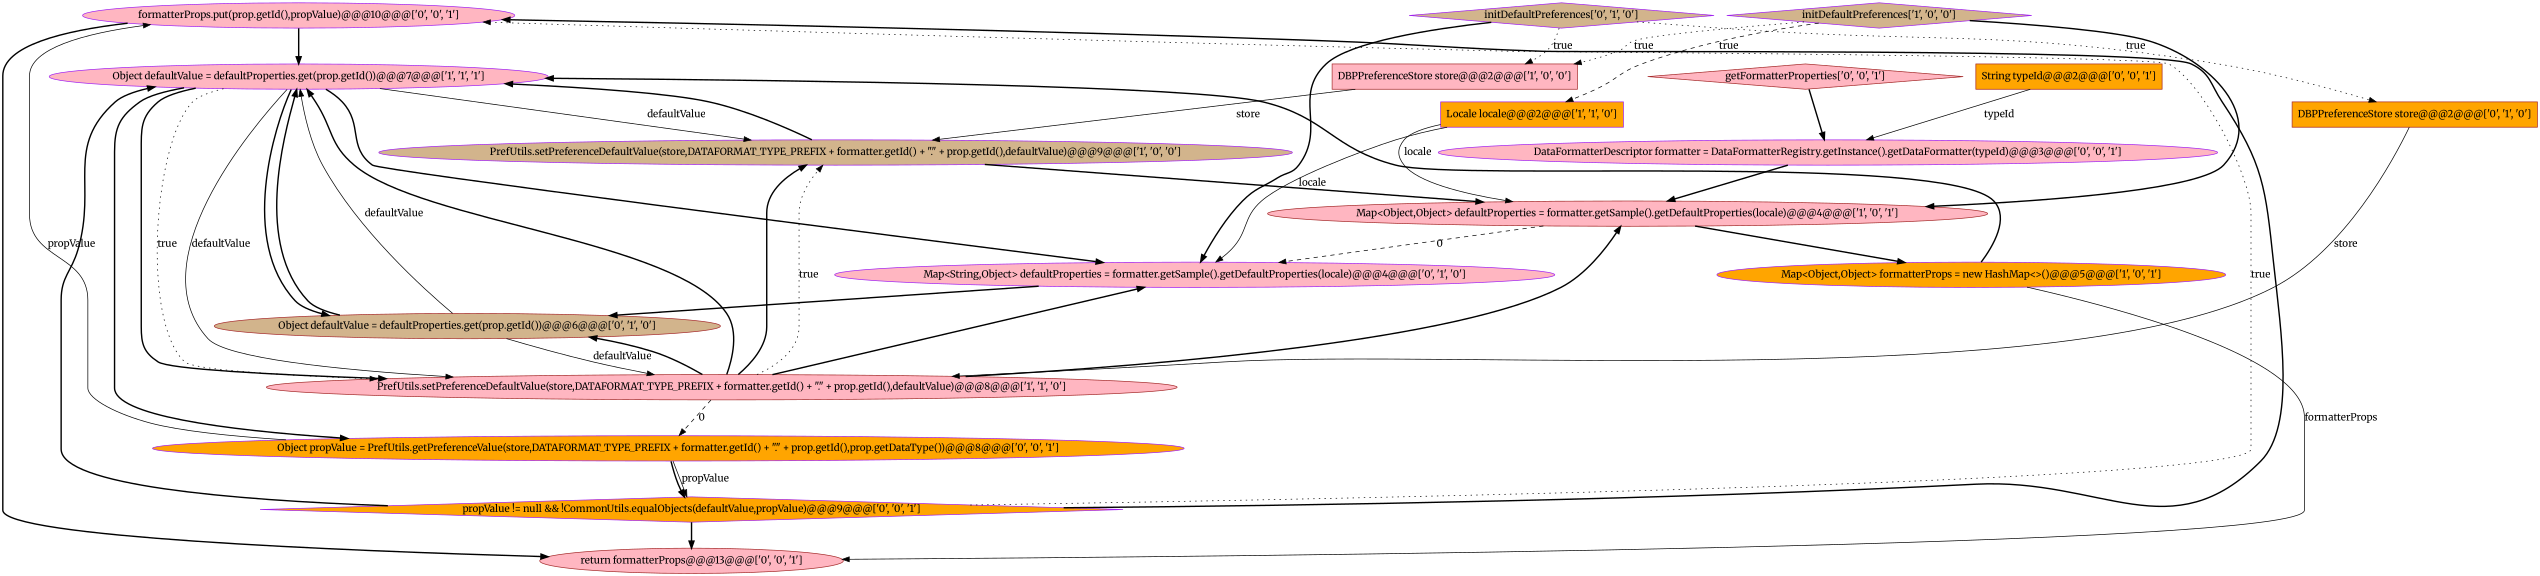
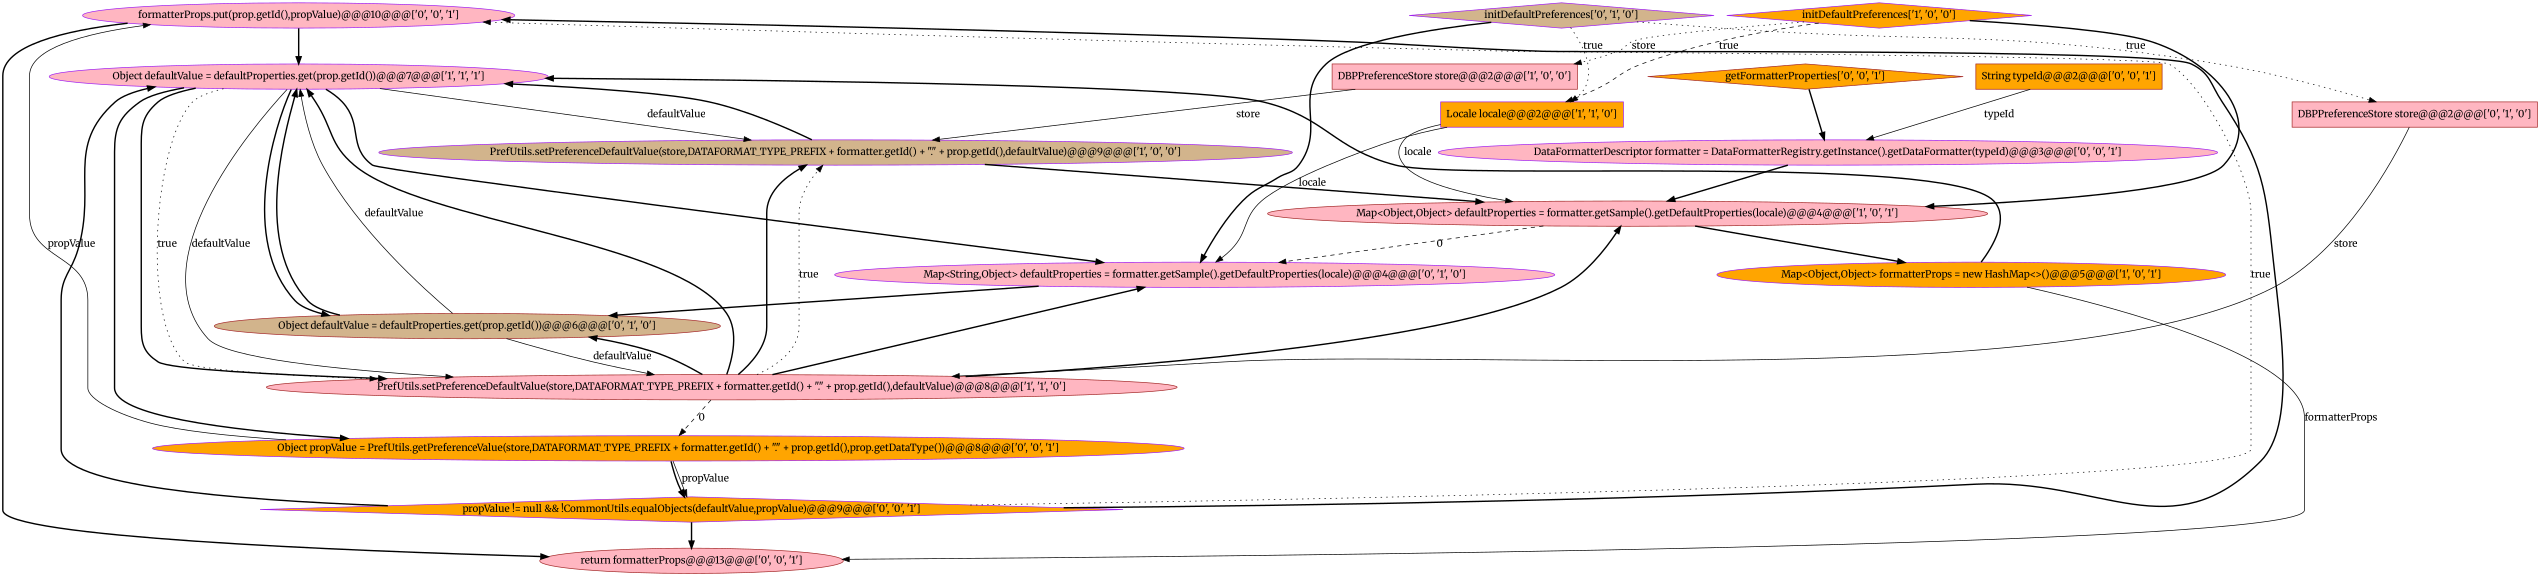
(1879, 15) -> (1879, 15)
(1644, 46) -> (1644, 46)
(1550, 47) -> (1588, 66)
(1805, 77) -> (1805, 77)
(2415, 115) -> (2415, 115)
